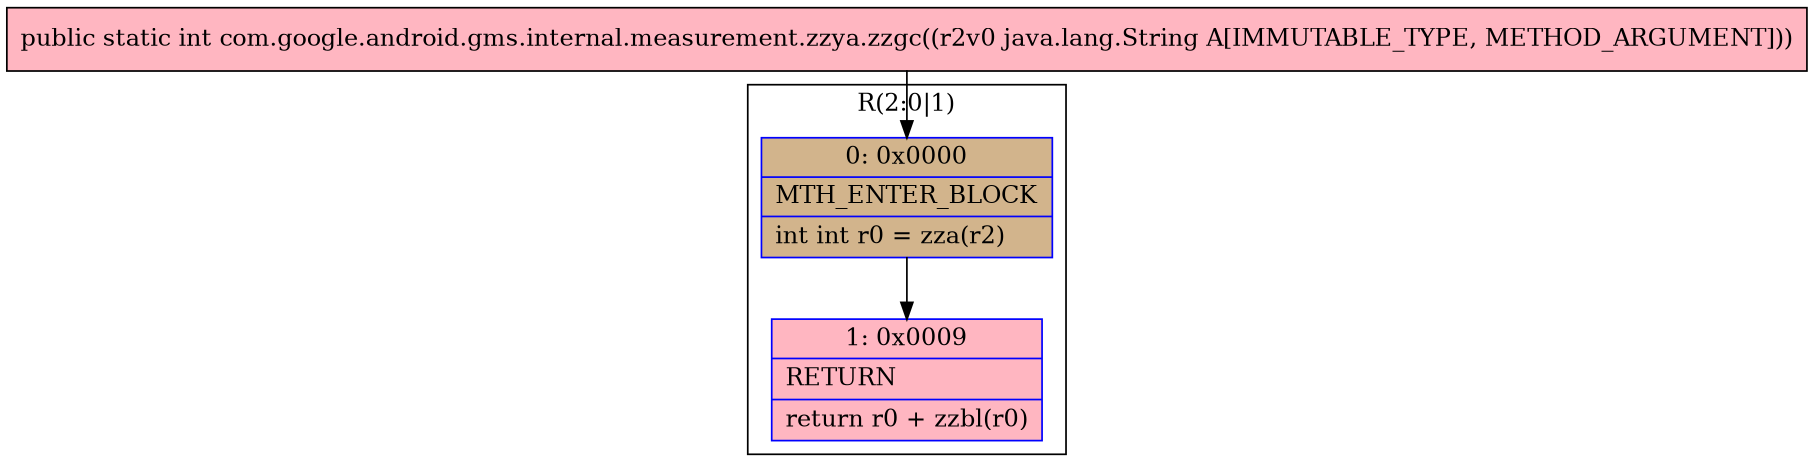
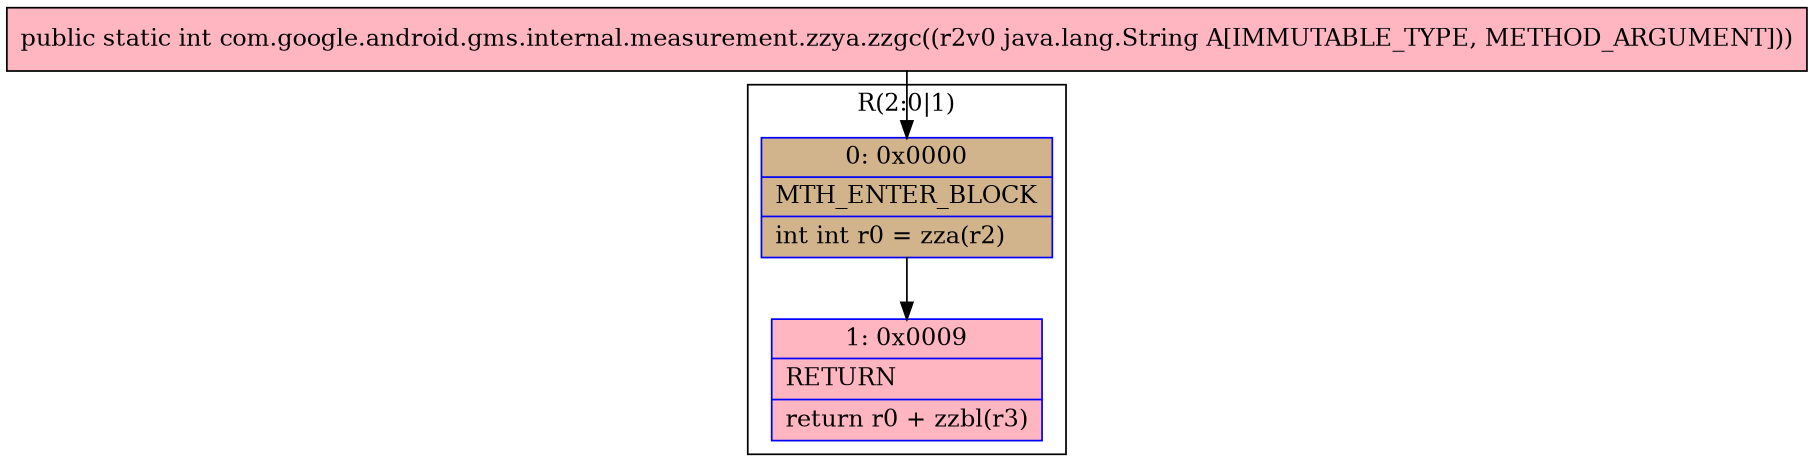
(907, 419) -> (907, 419)
